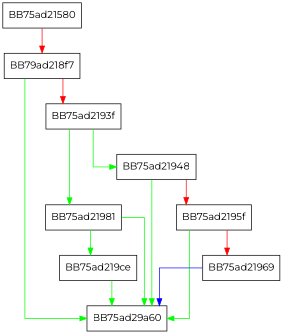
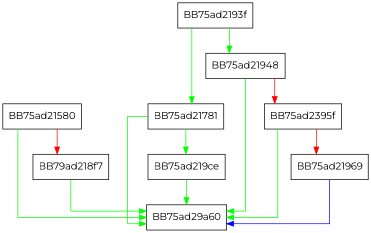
(63, 88) -> none
none -> (35, 217)
(83, 217) -> (186, 116)
(214, 217) -> (303, 116)
